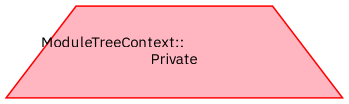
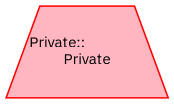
(174, 52) -> (87, 52)
